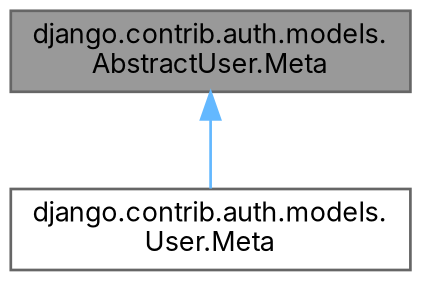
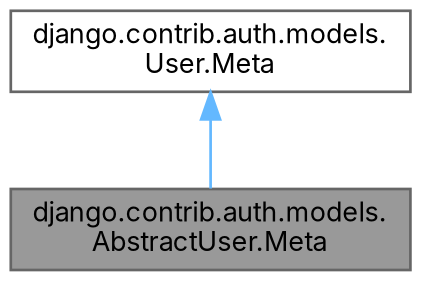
(211, 154) -> (211, 154)
